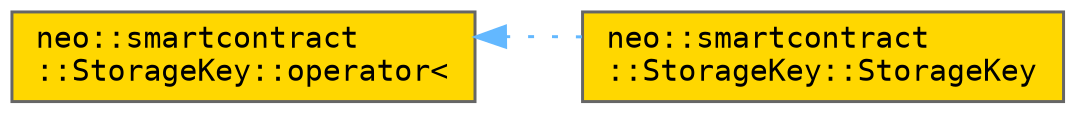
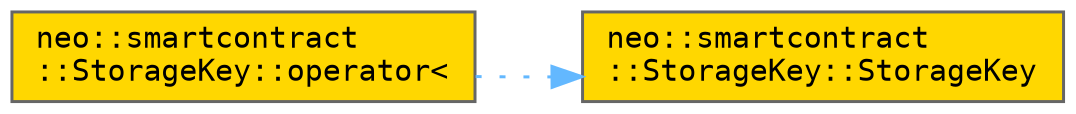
(544, 37) -> (513, 77)
